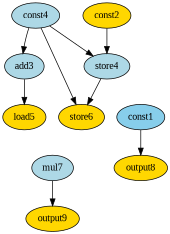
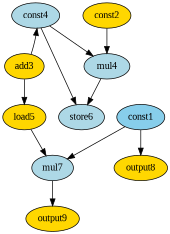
(26, 37) -> (34, 45)
(24, 66) -> (24, 66)
(107, 66) -> (107, 66)
(82, 117) -> (82, 117)
none -> (37, 139)
none -> (99, 141)
